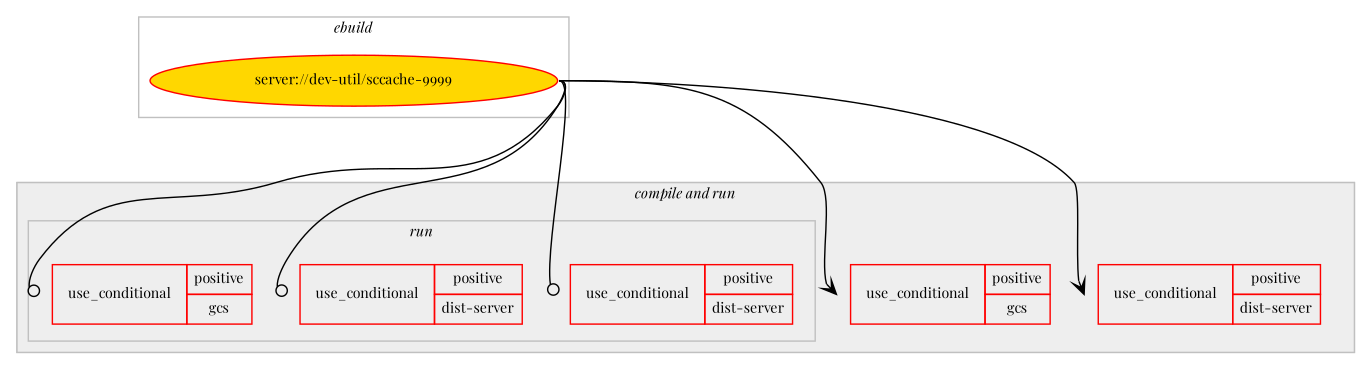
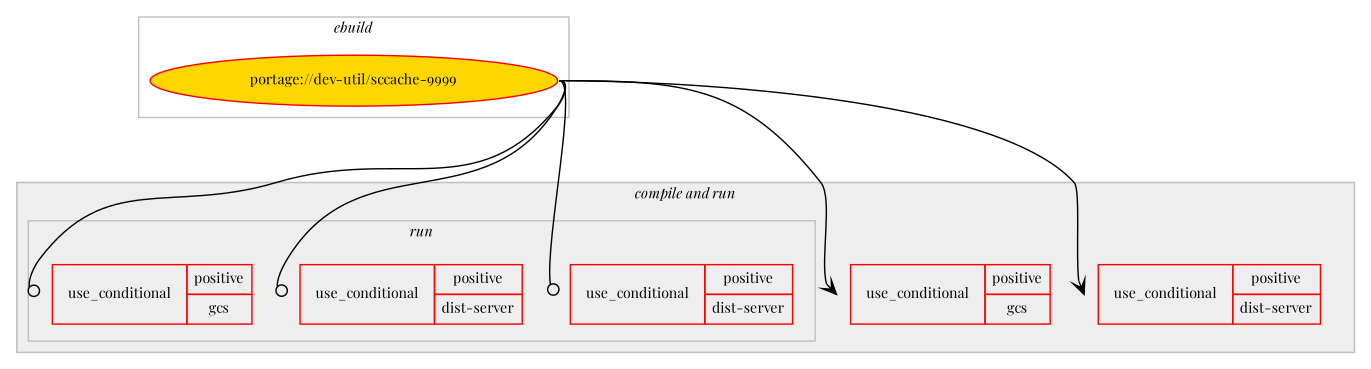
(354, 81) -> (354, 81)
